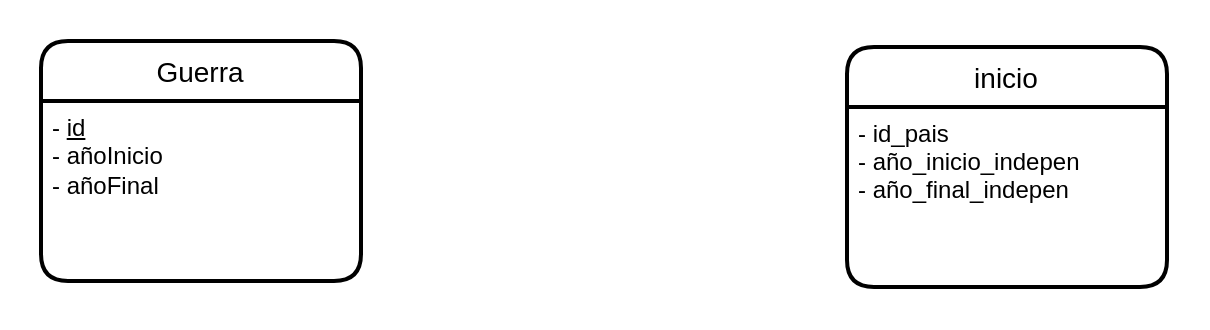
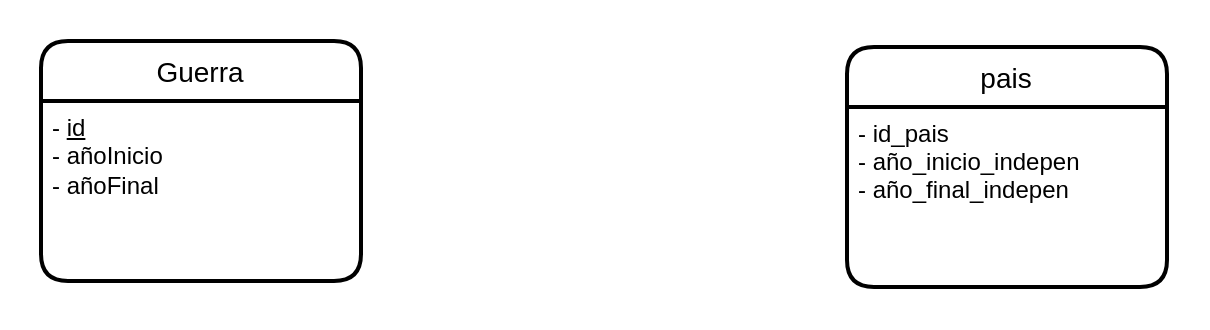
(1006, 79) -> (1006, 79)
